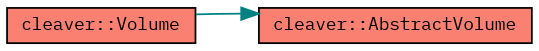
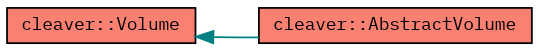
(218, 14) -> (236, 37)
